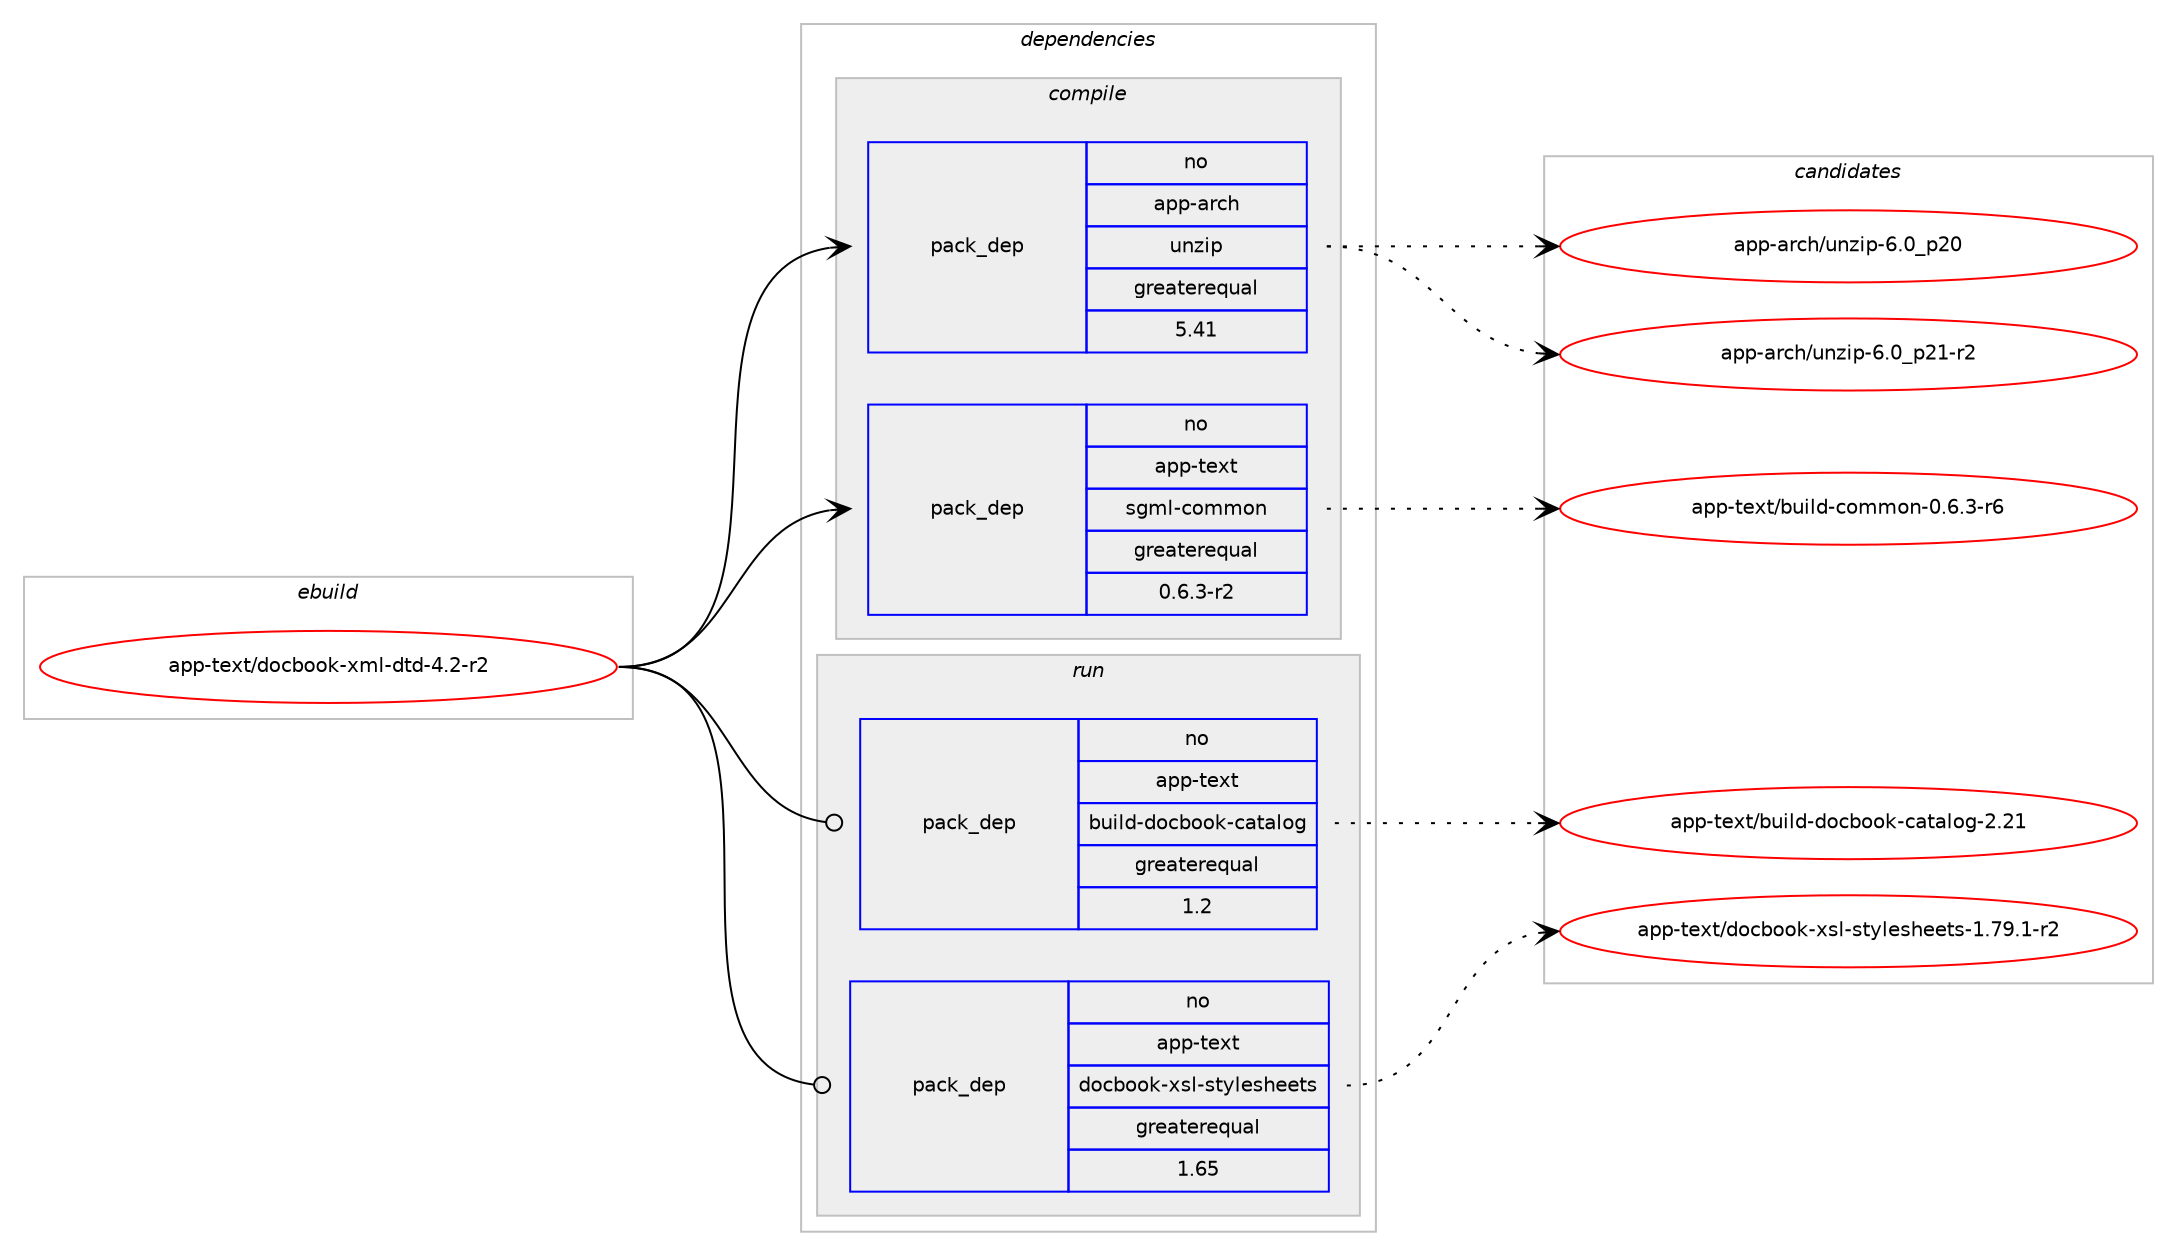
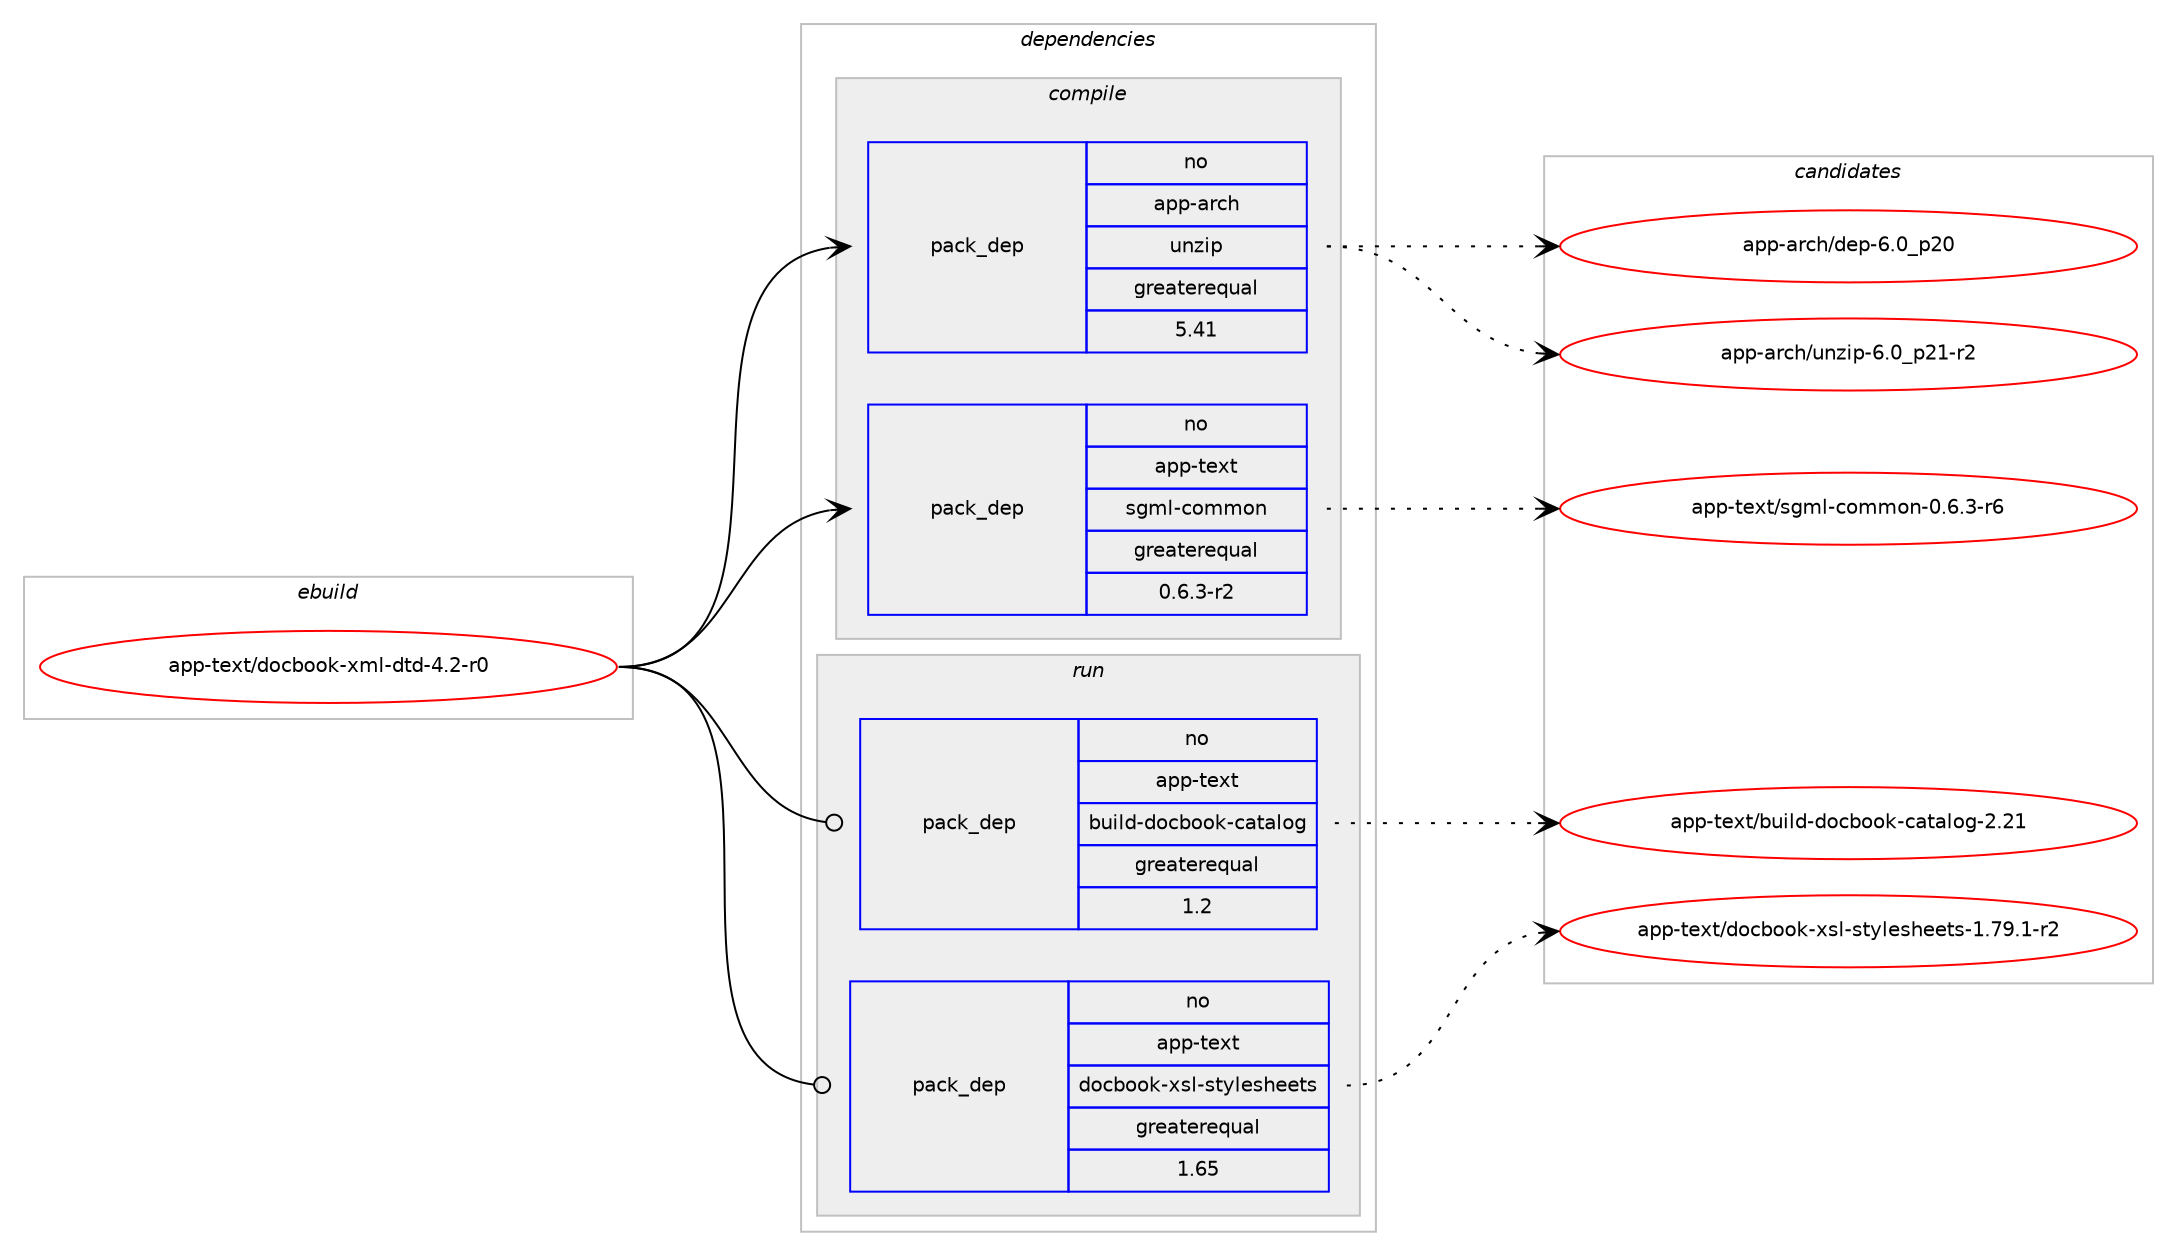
(1849, 246) -> (1849, 246)
(1849, 509) -> (1849, 509)
(328, 667) -> (328, 667)
